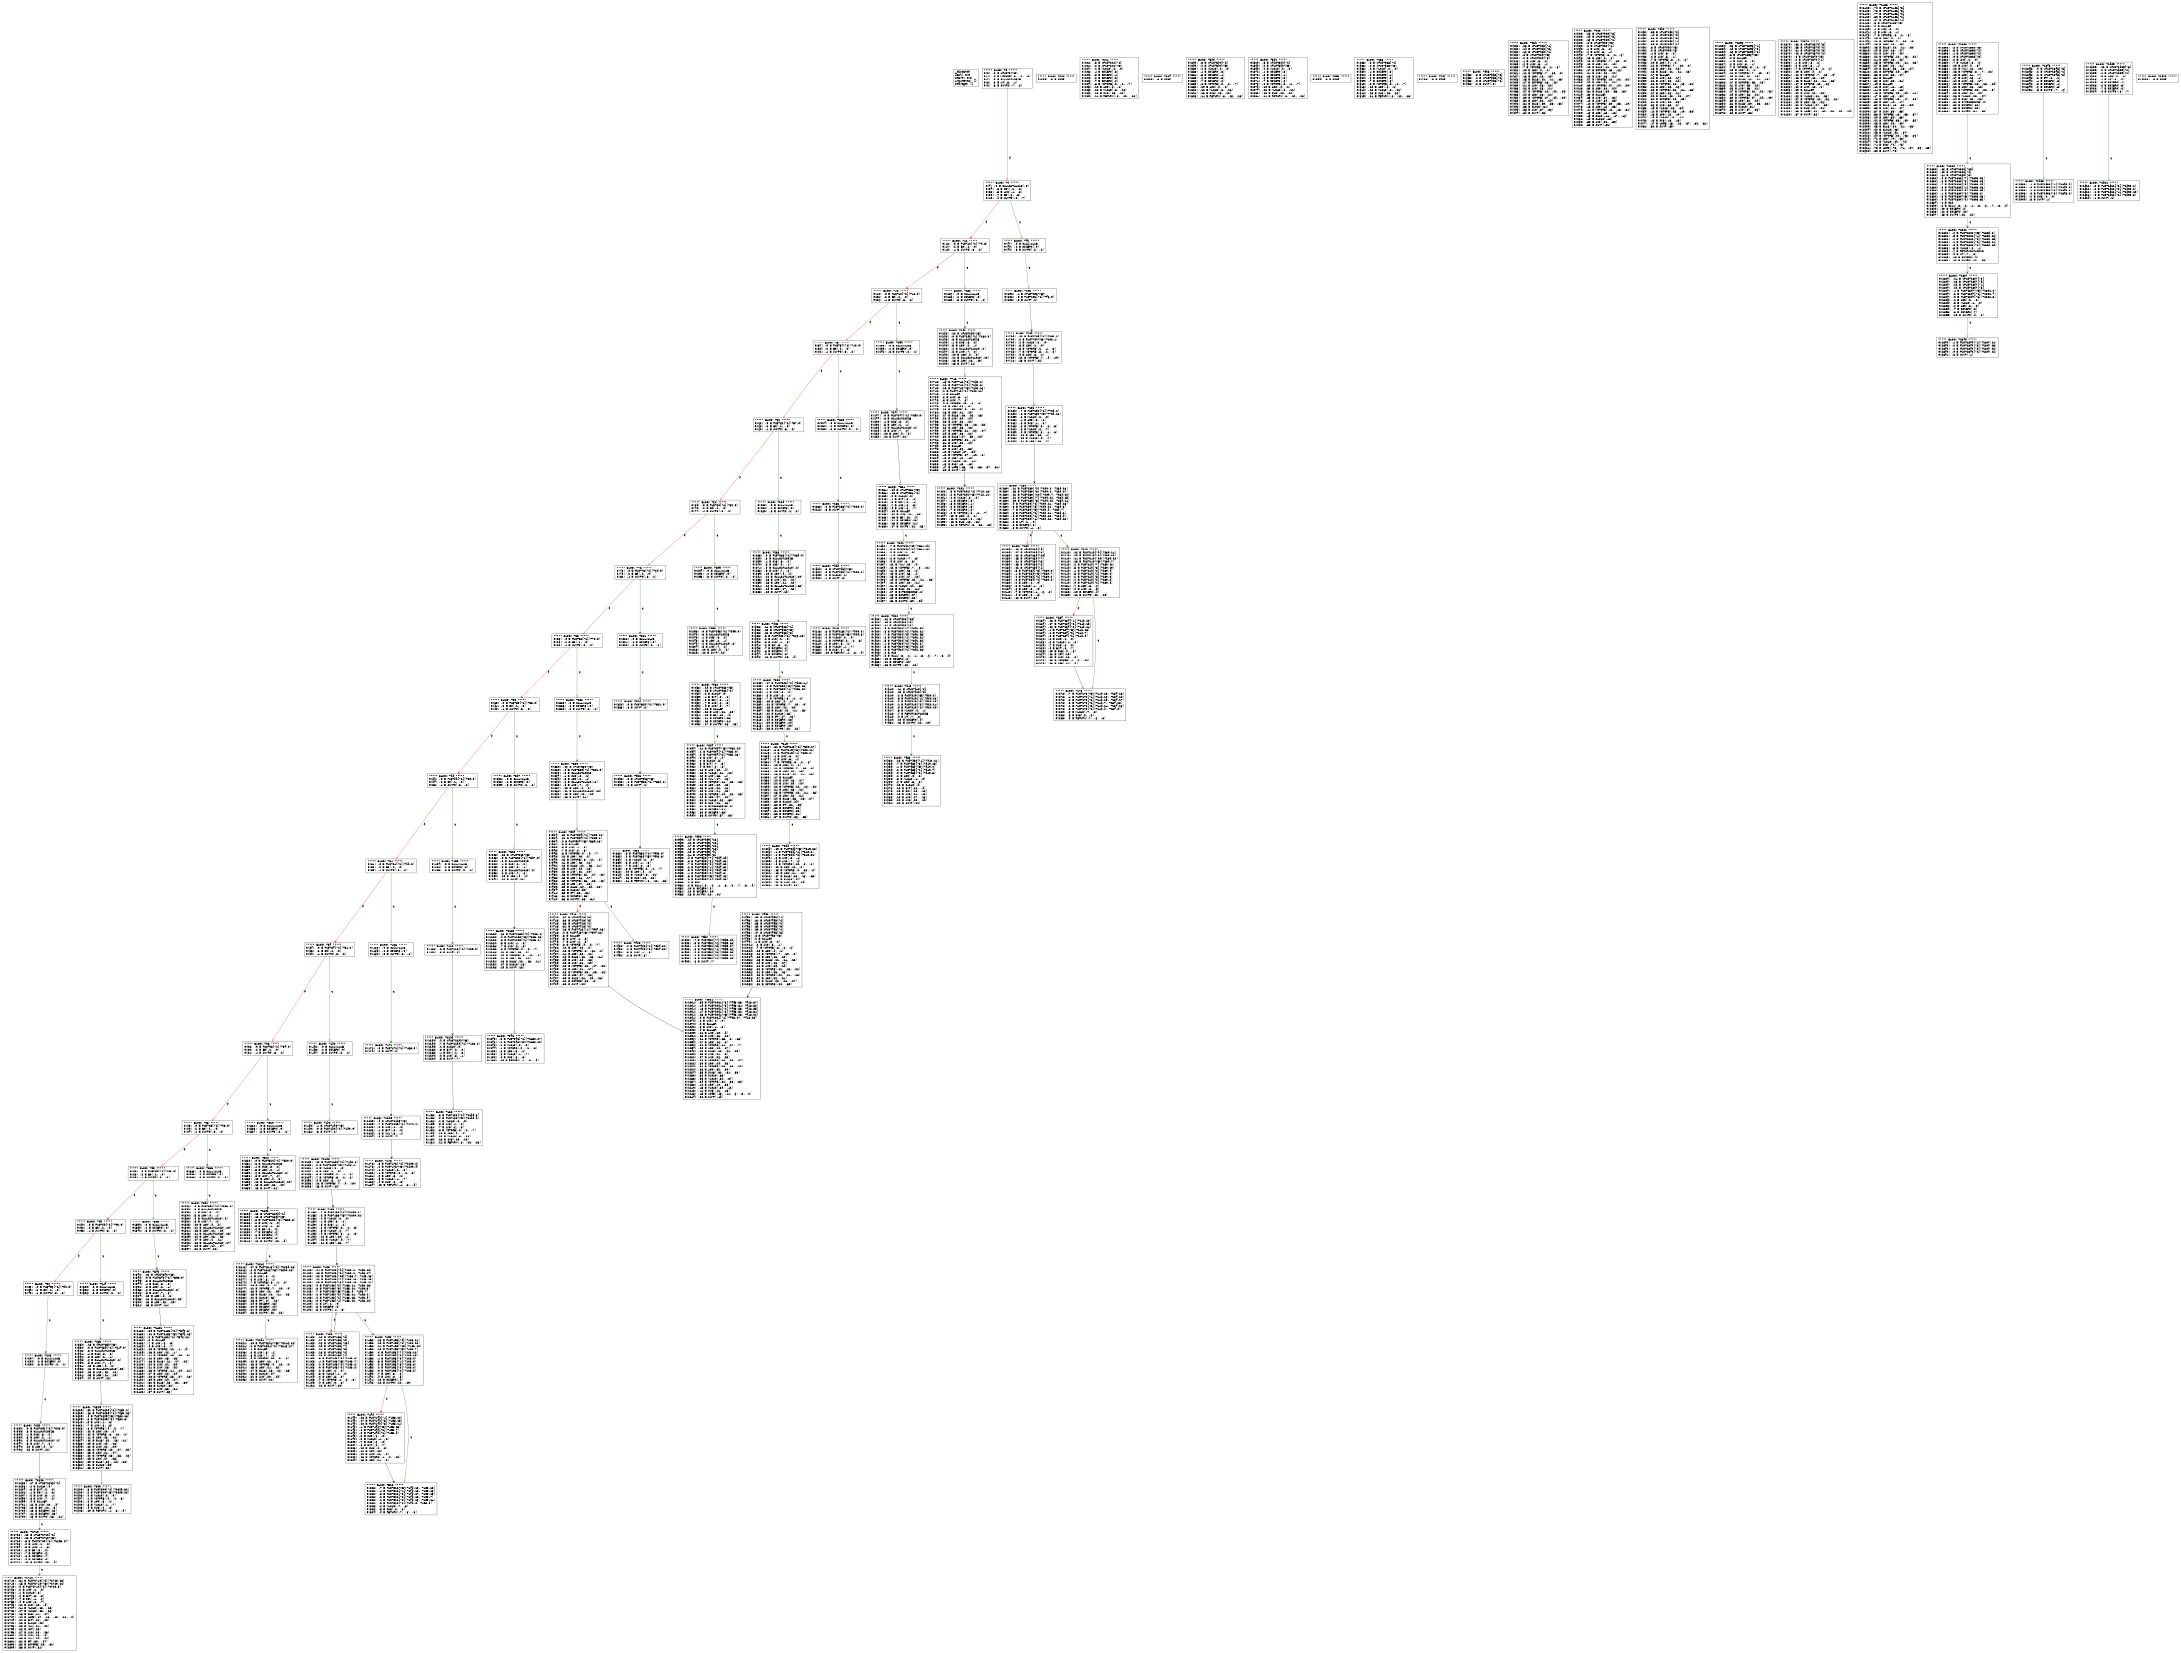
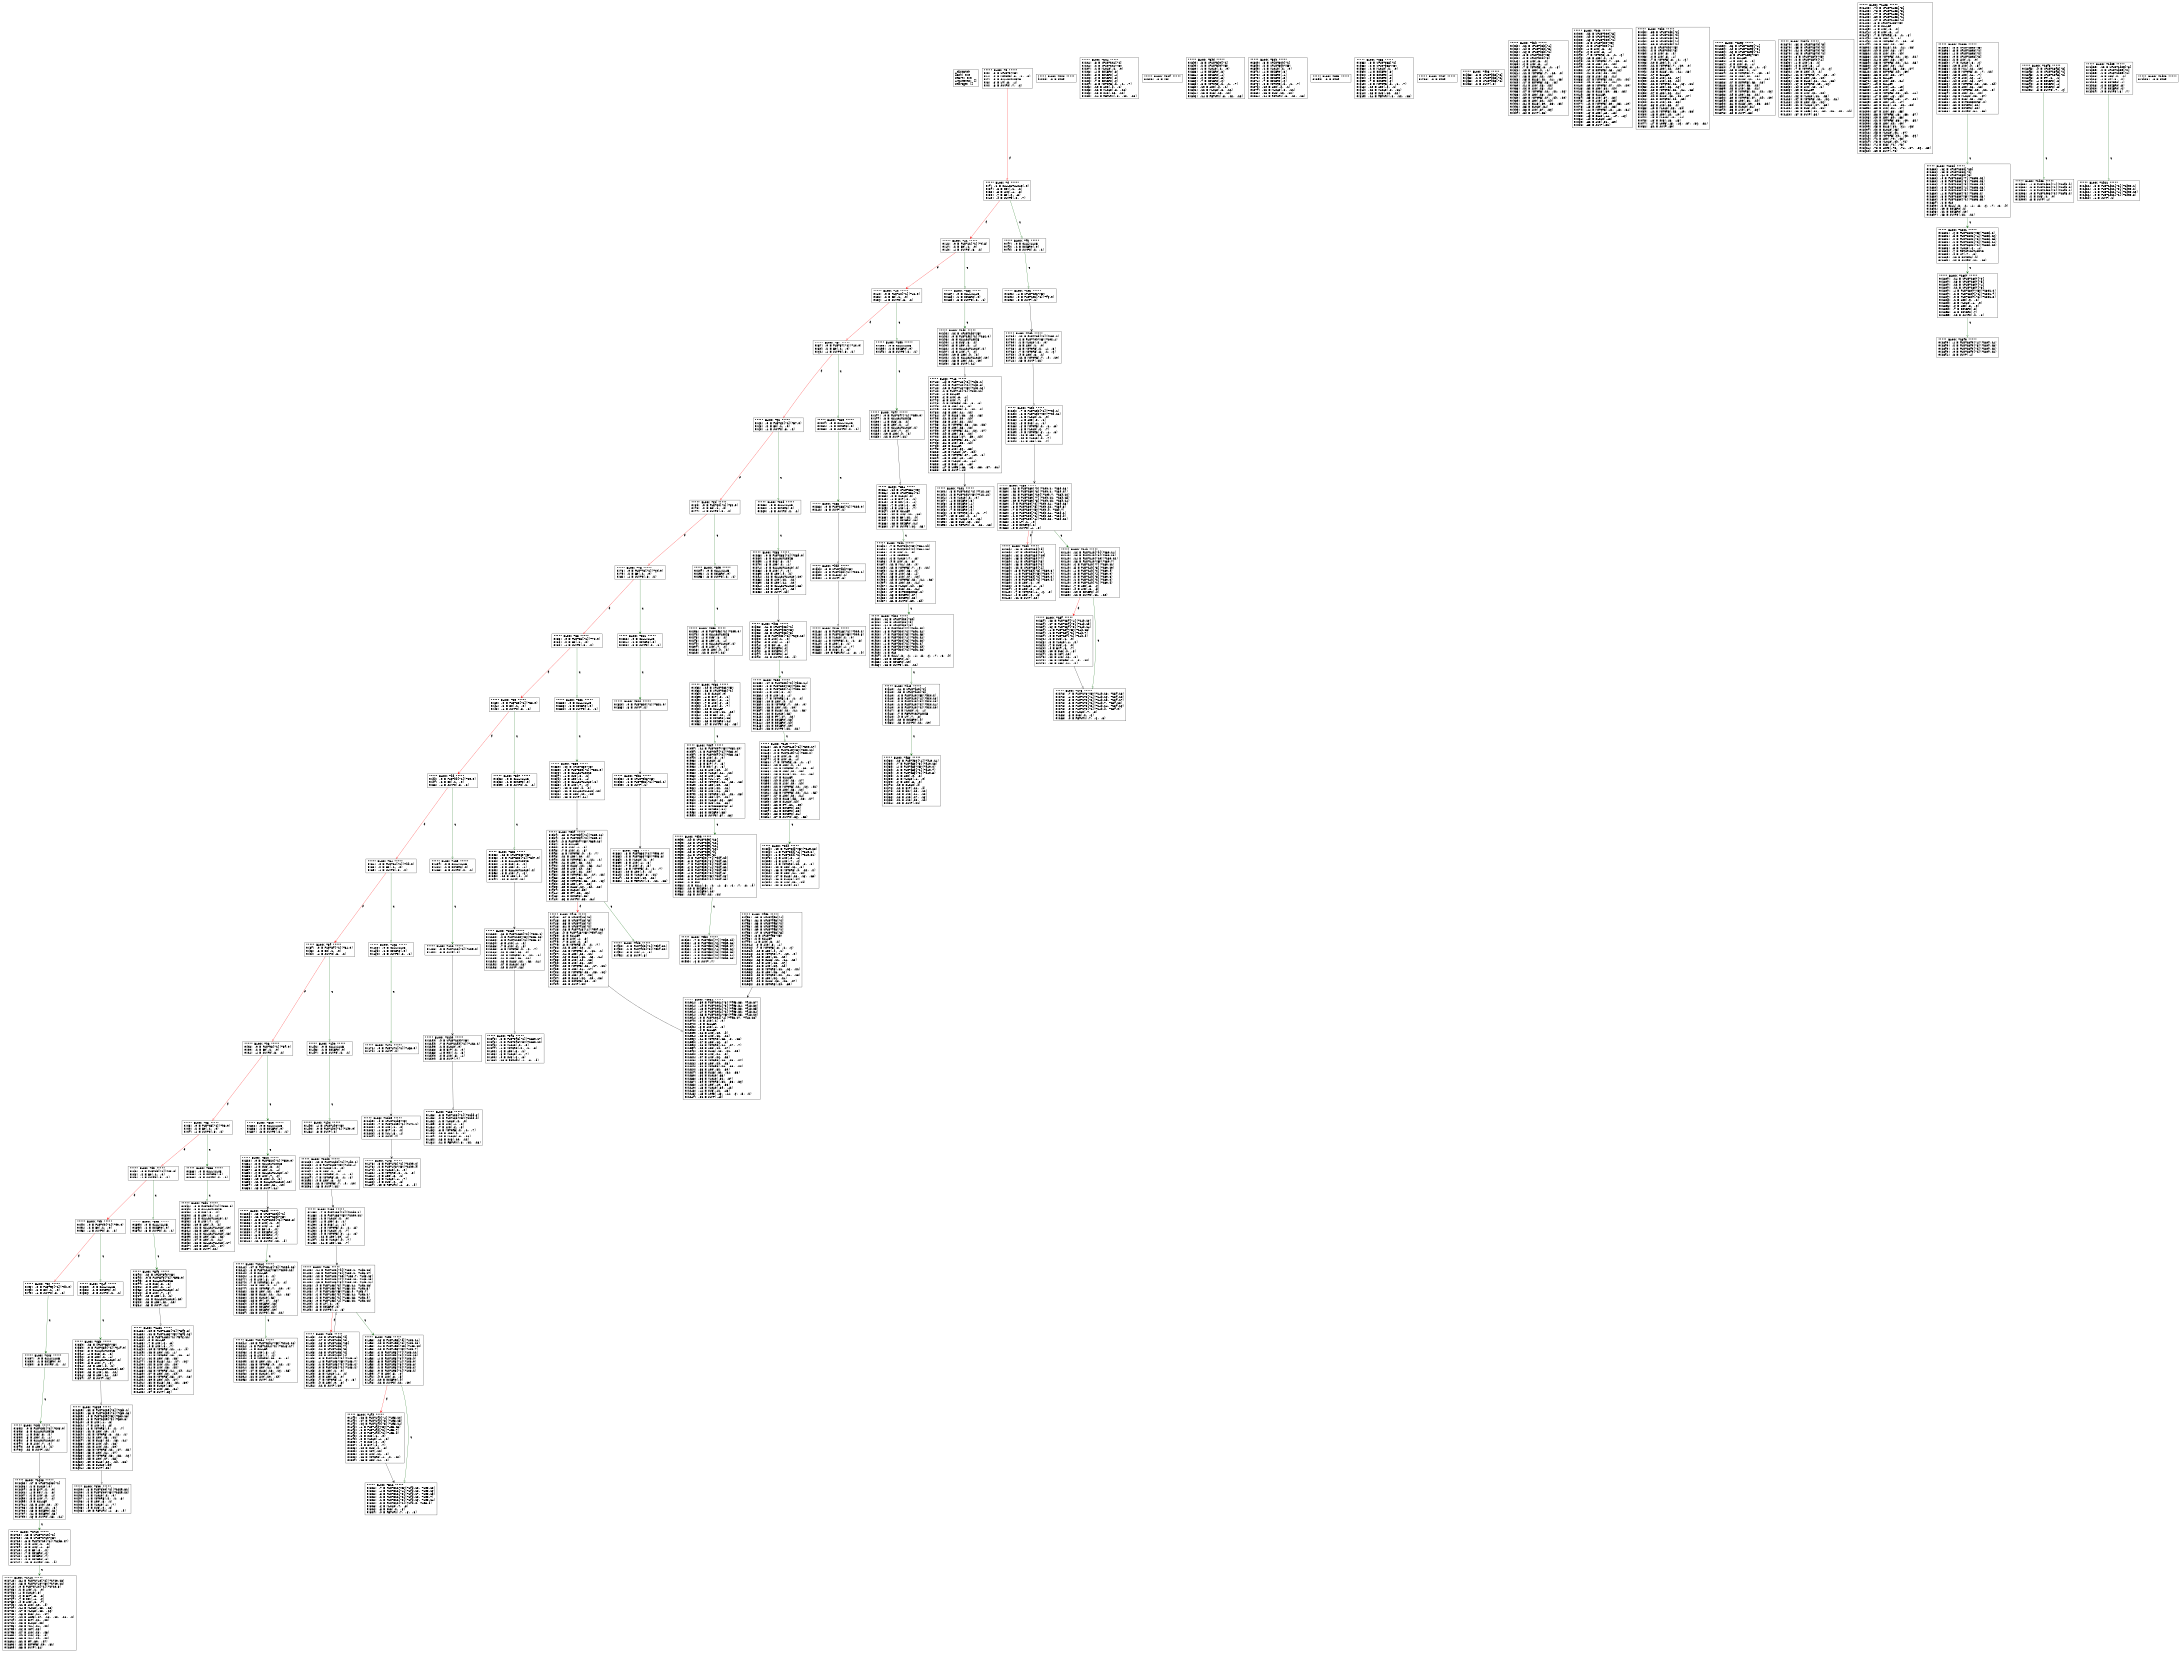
(1162, 78) -> (1162, 78)
